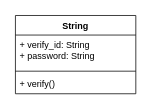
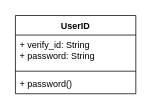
(75, 26) -> (75, 26)
(42, 84) -> (49, 84)
